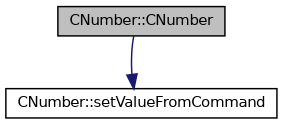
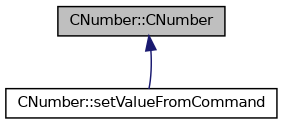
(132, 55) -> (151, 70)
